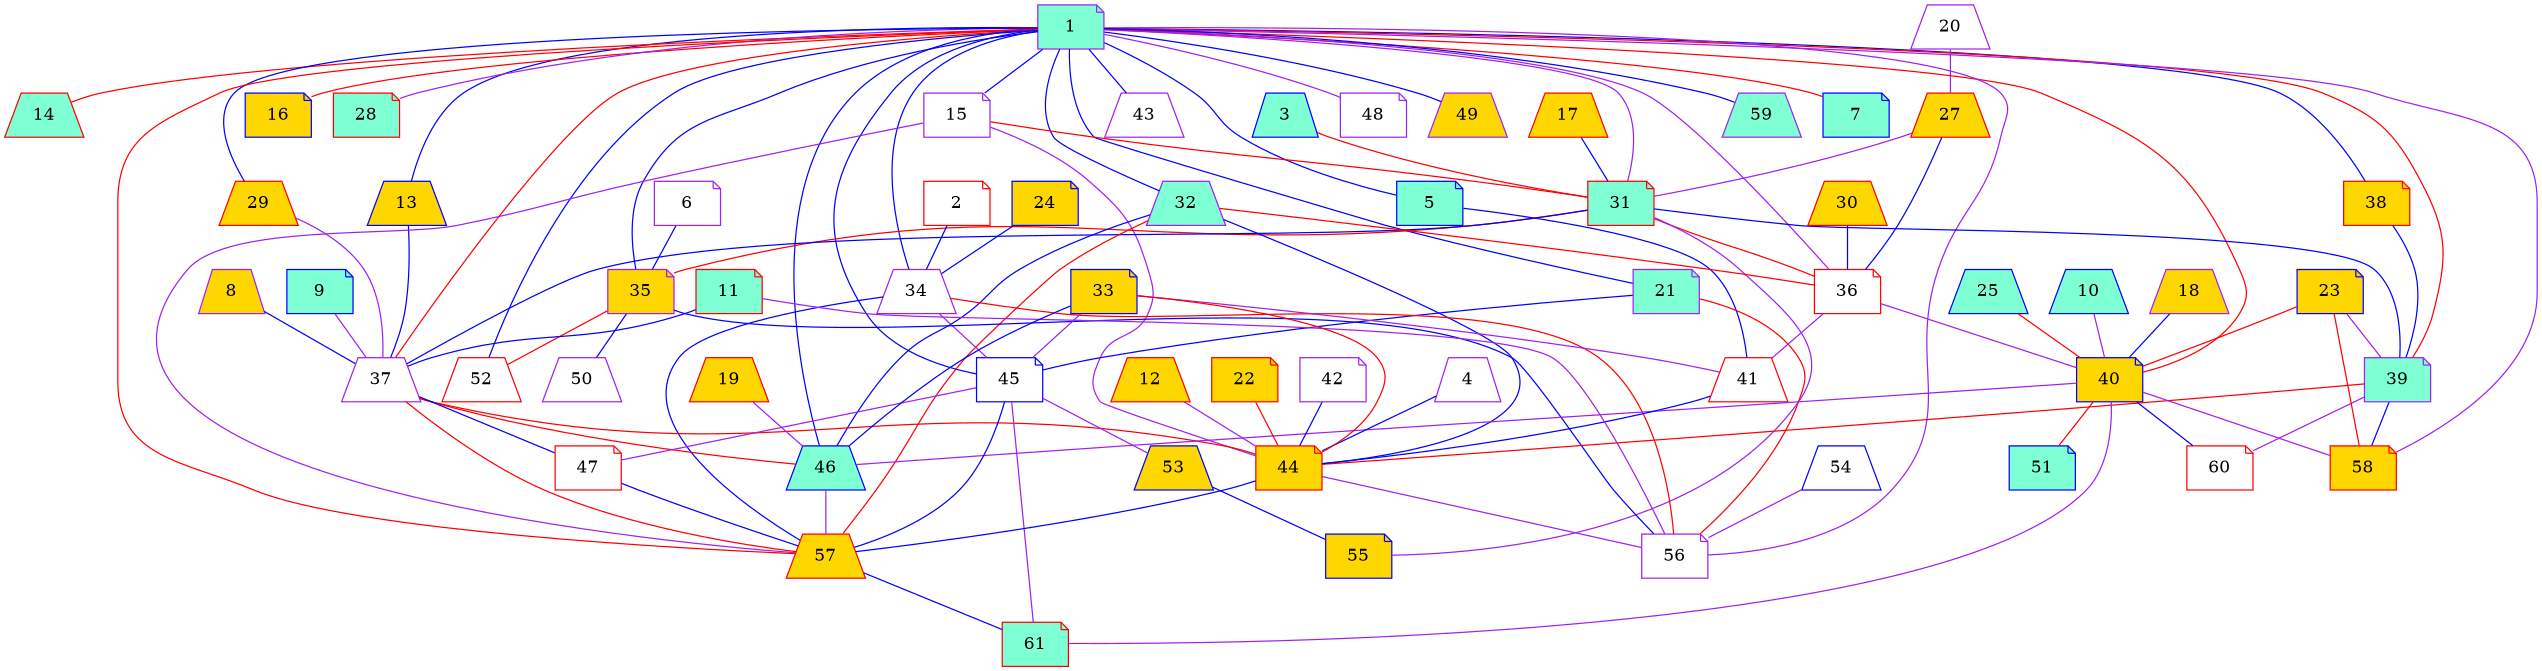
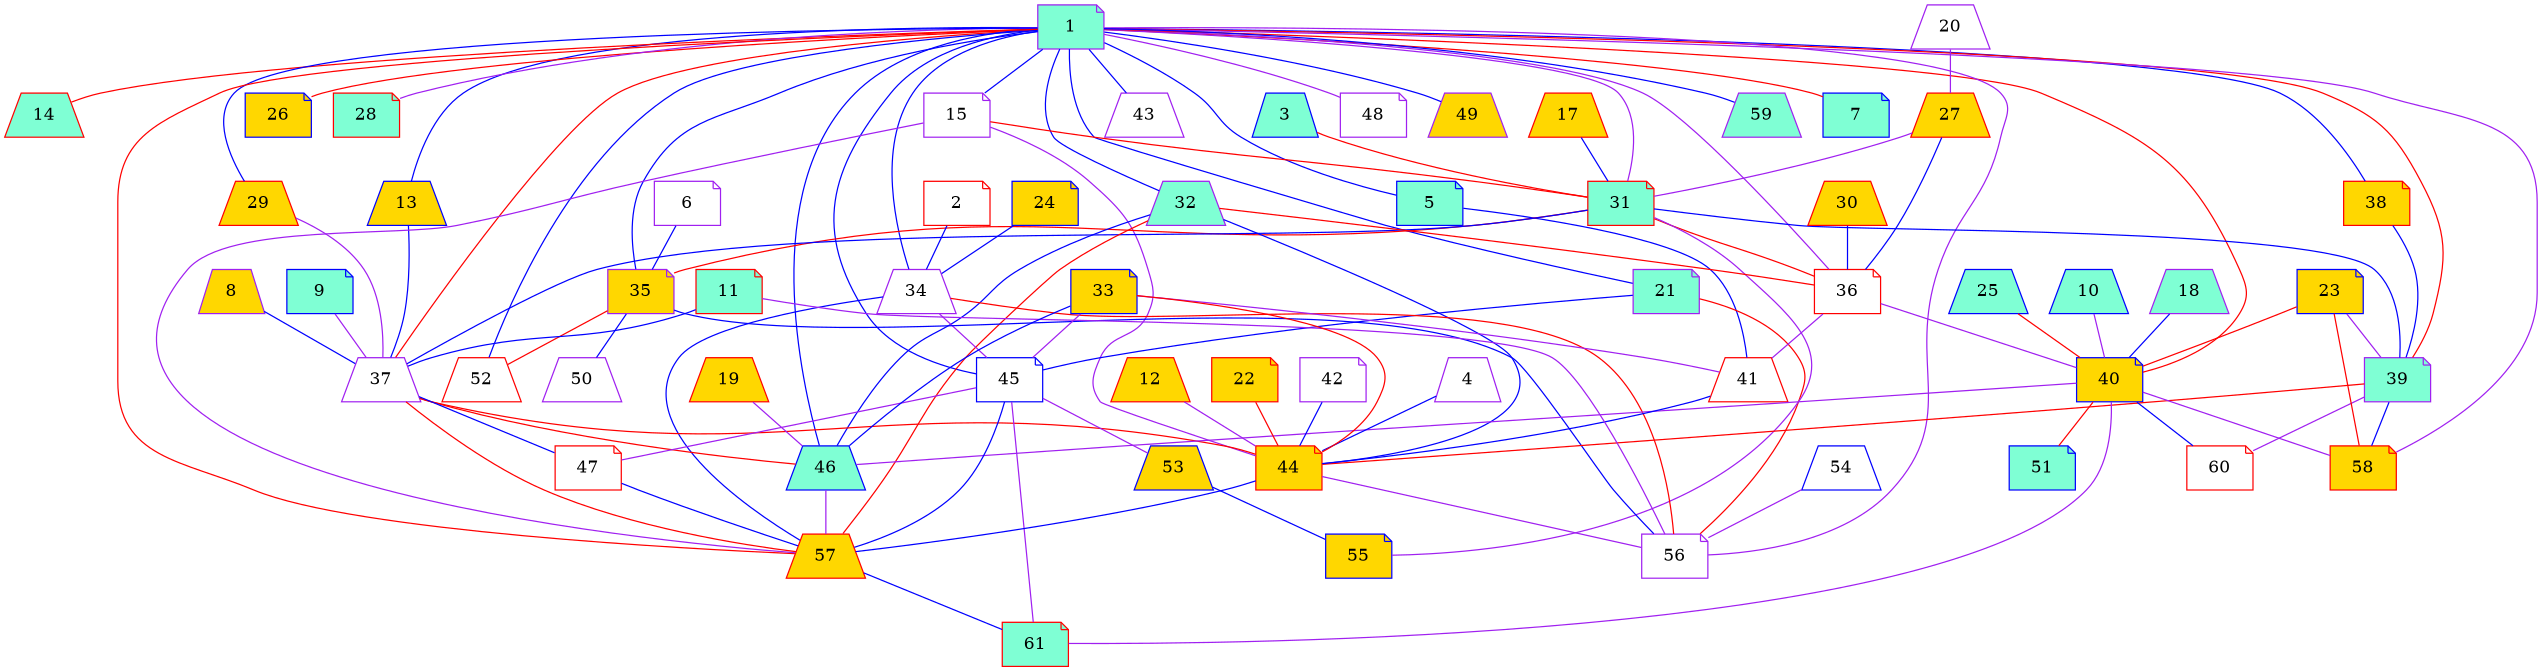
(278, 115) -> (278, 115)
(2189, 292) -> (2189, 292)
